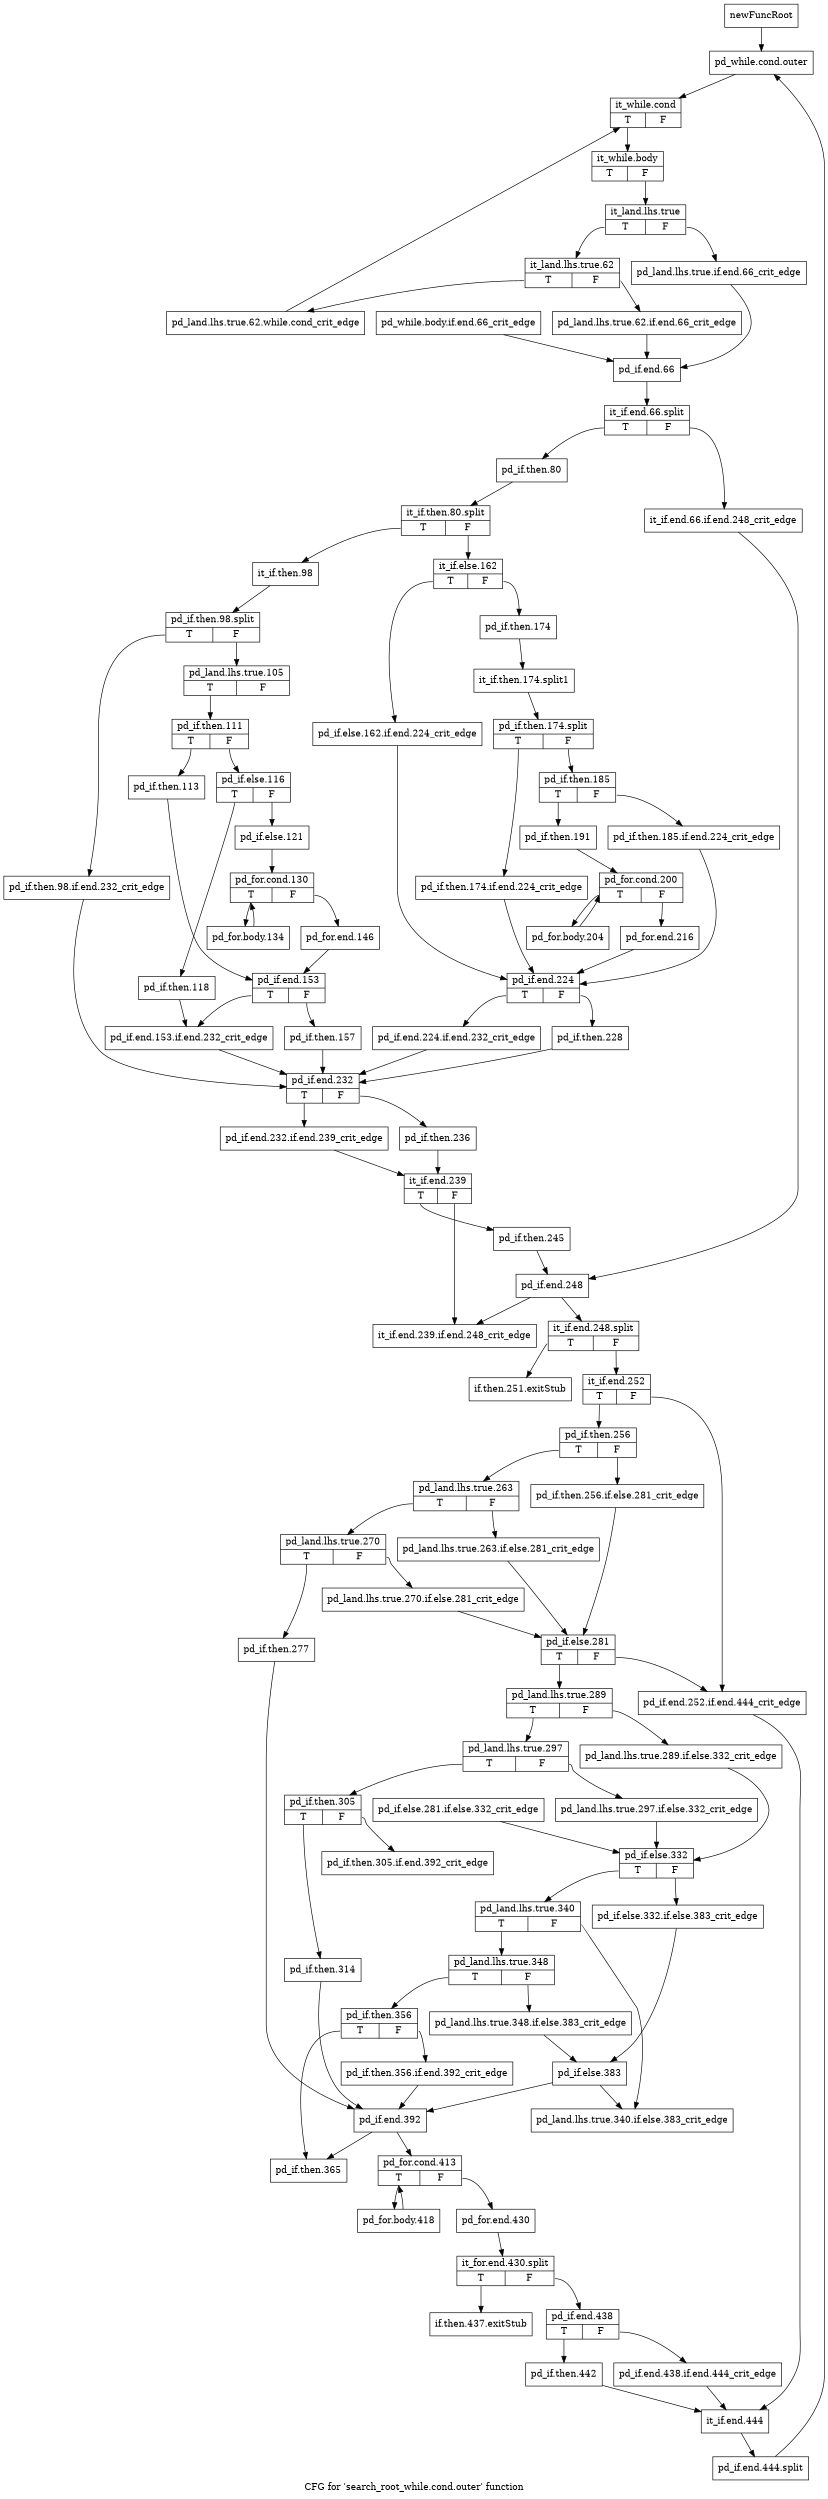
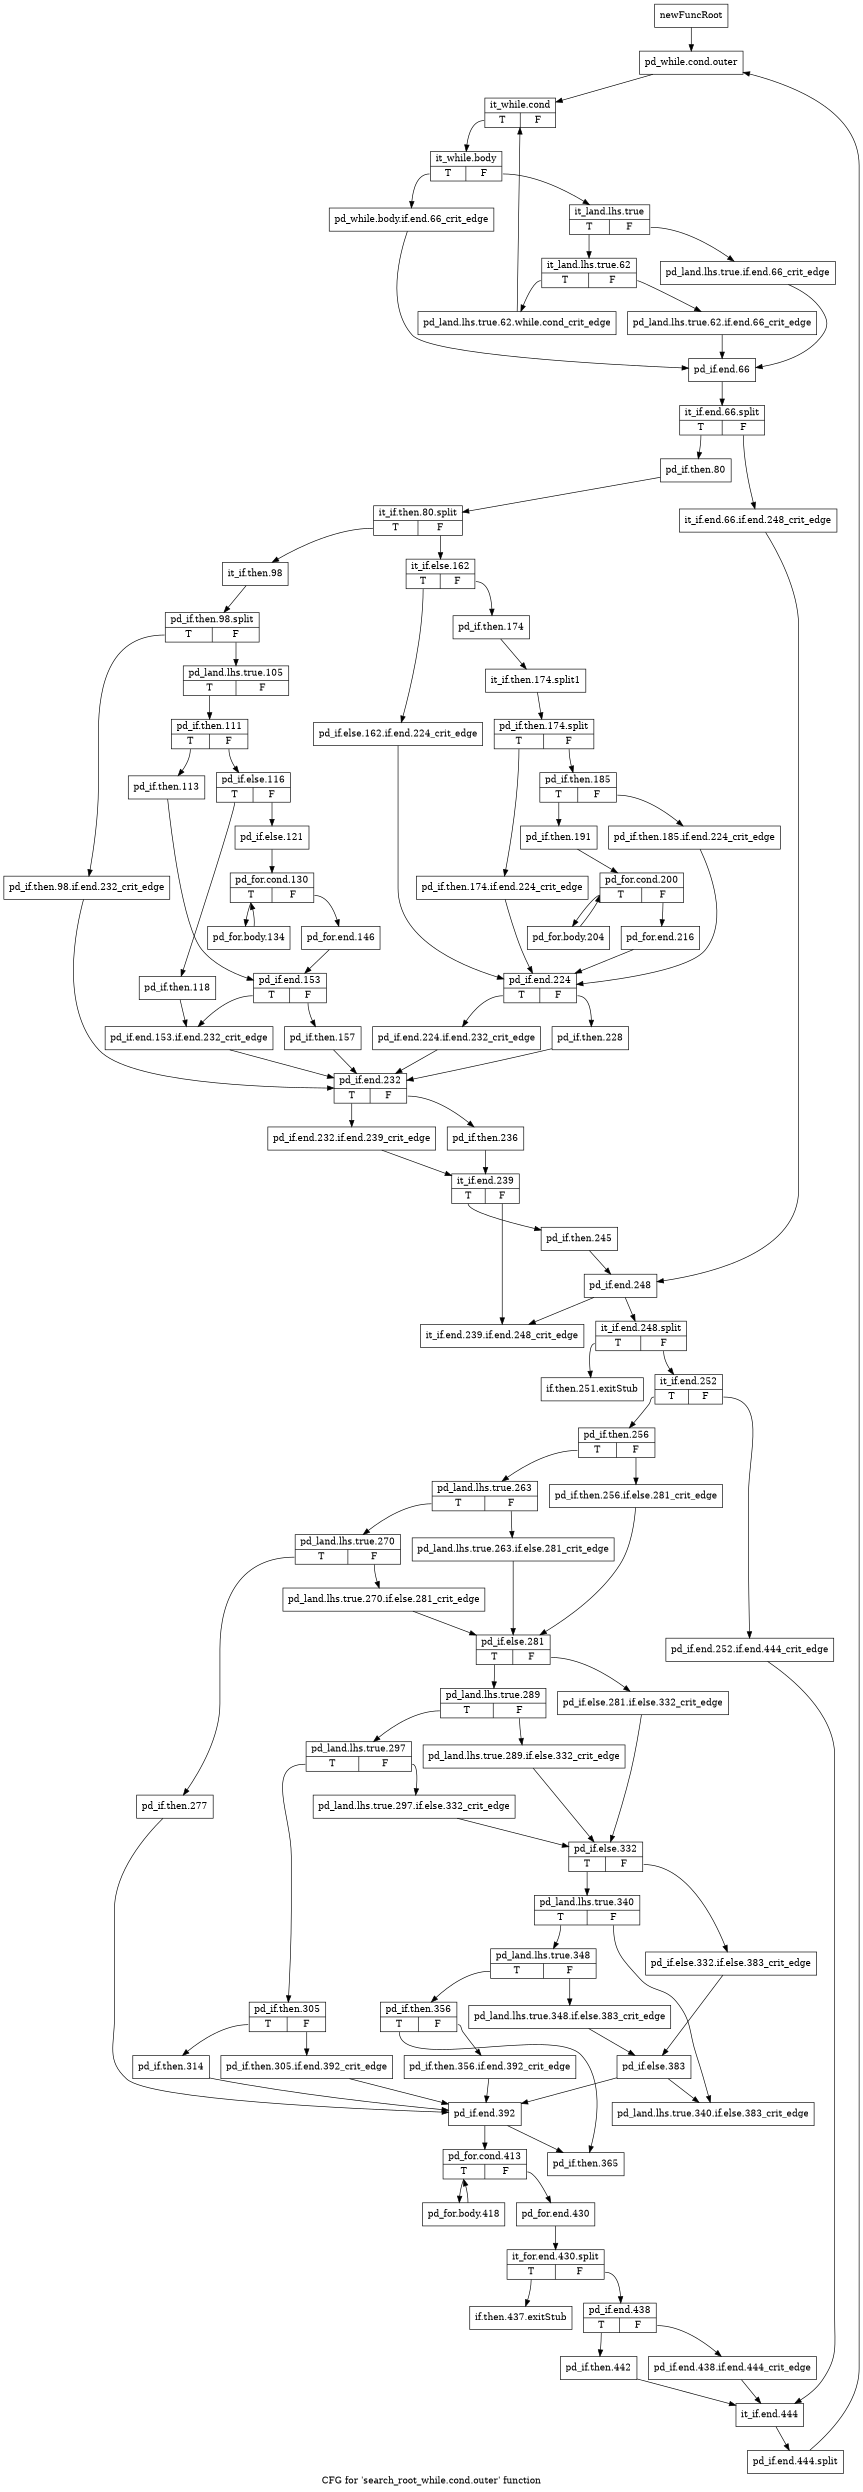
none -> (416, 184)
(661, 1667) -> (590, 1667)
none -> (396, 2091)
